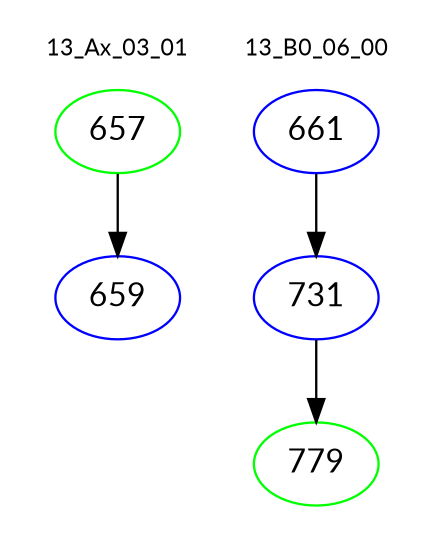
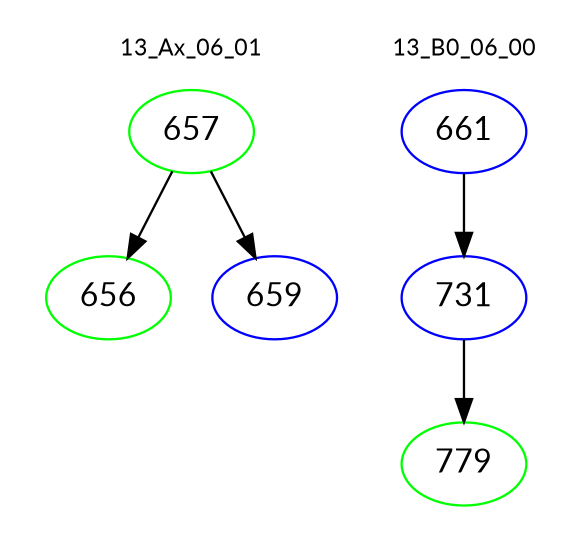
(118, 50) -> (192, 50)
none -> (108, 298)
